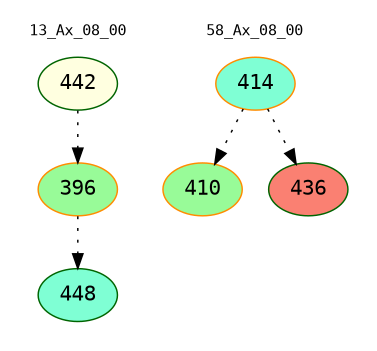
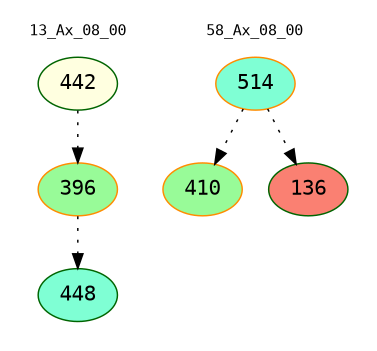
(255, 84) -> (255, 84)
(308, 189) -> (308, 189)
